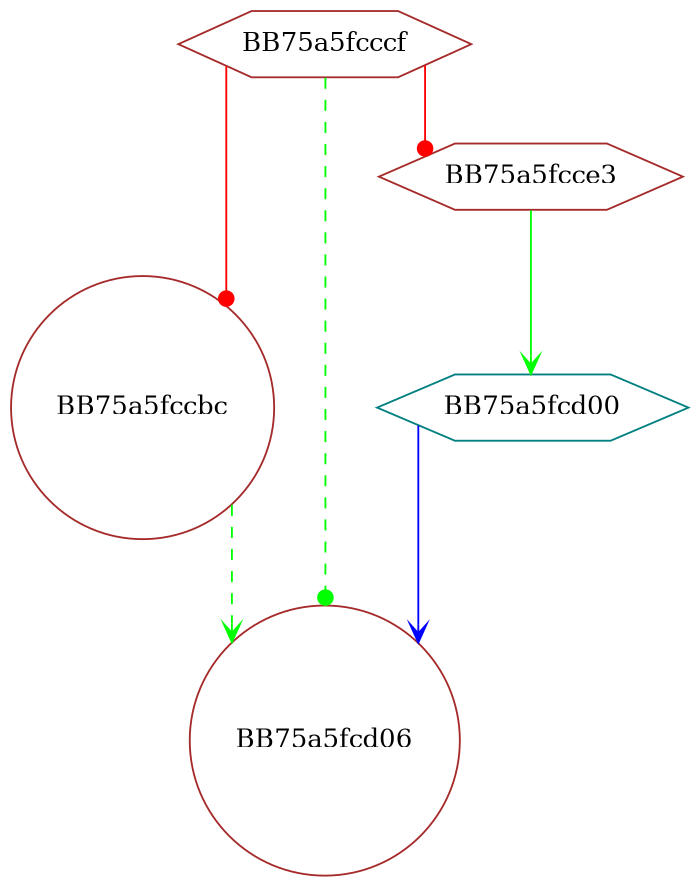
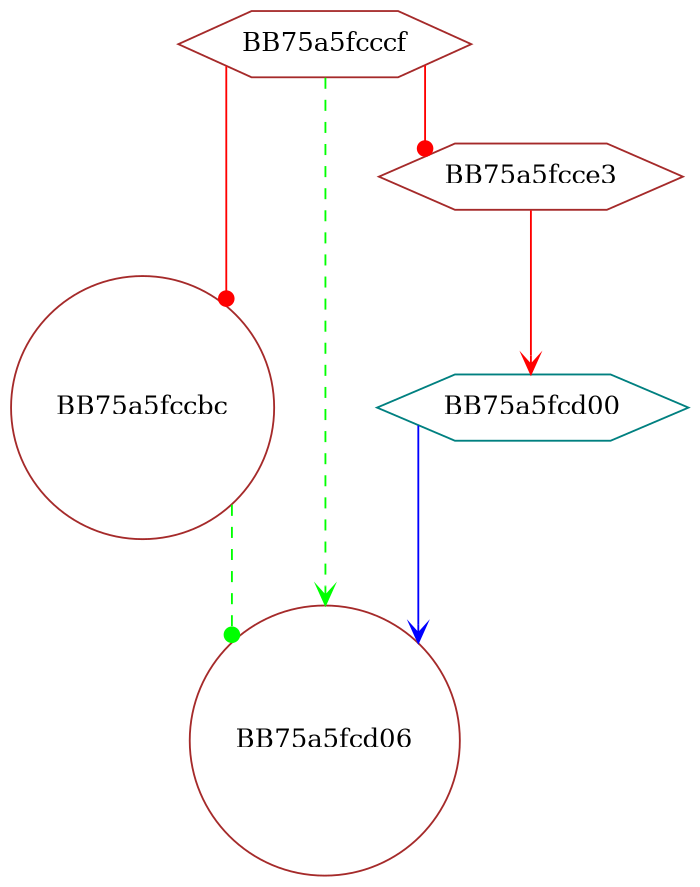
(531, 283) -> (531, 283)
(325, 334) -> (325, 332)
(232, 564) -> (232, 566)
